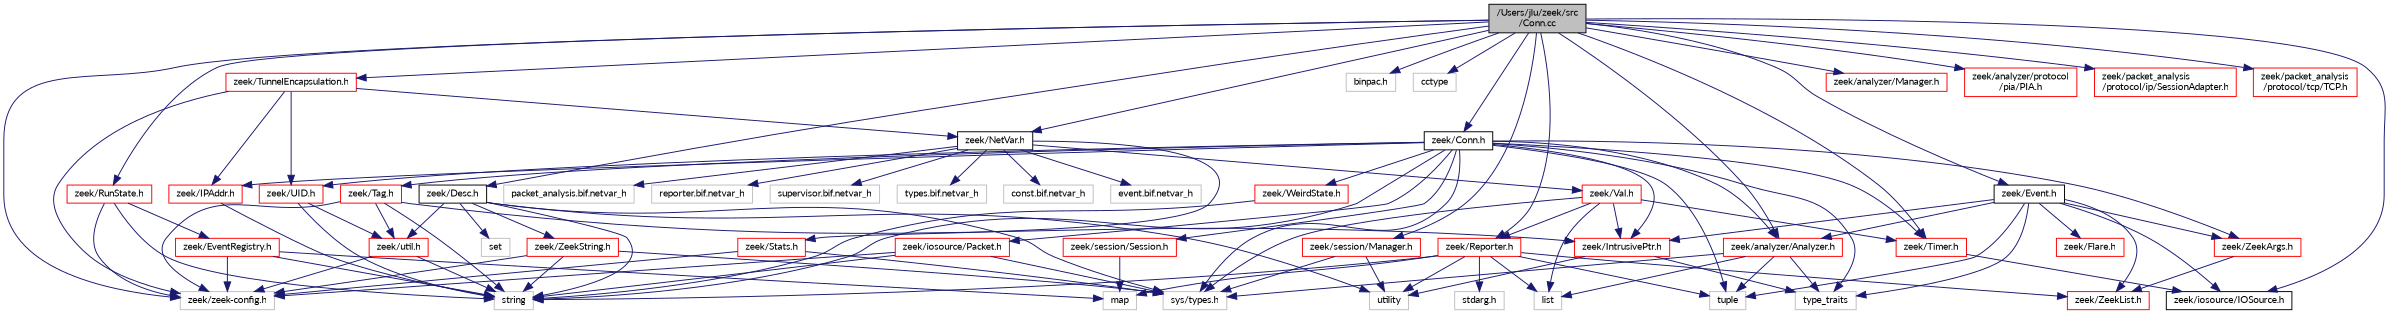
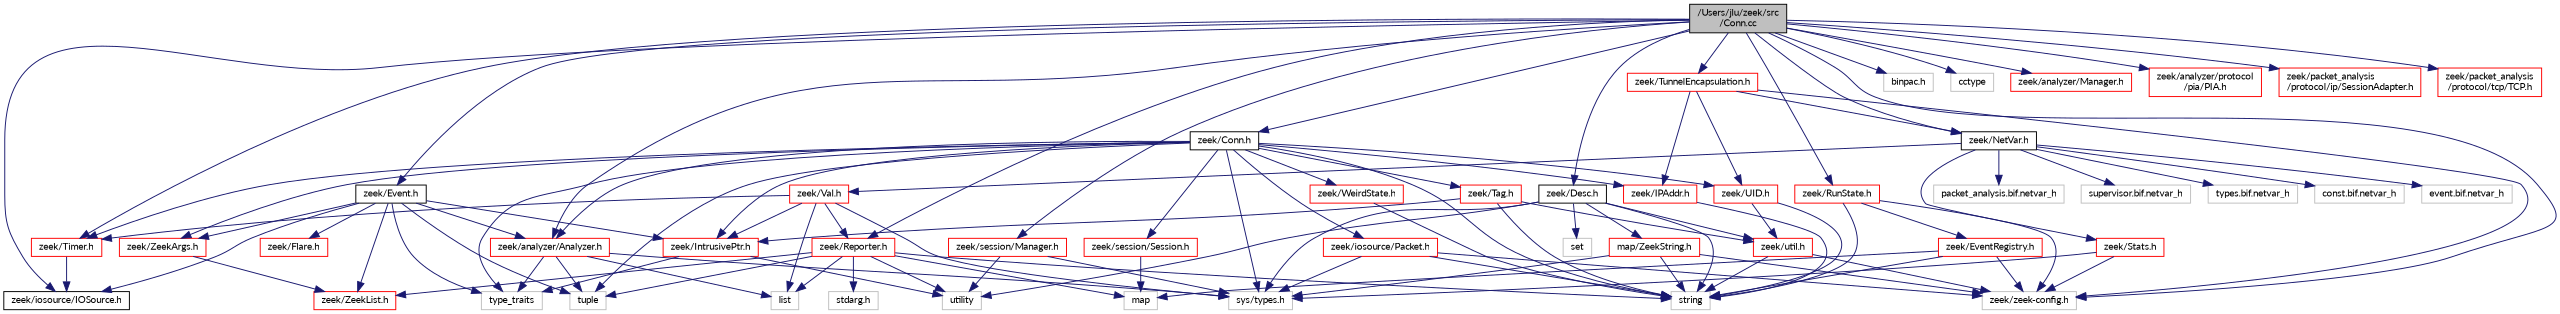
(702, 194) -> none
(215, 207) -> none
(573, 247) -> (1654, 247)
